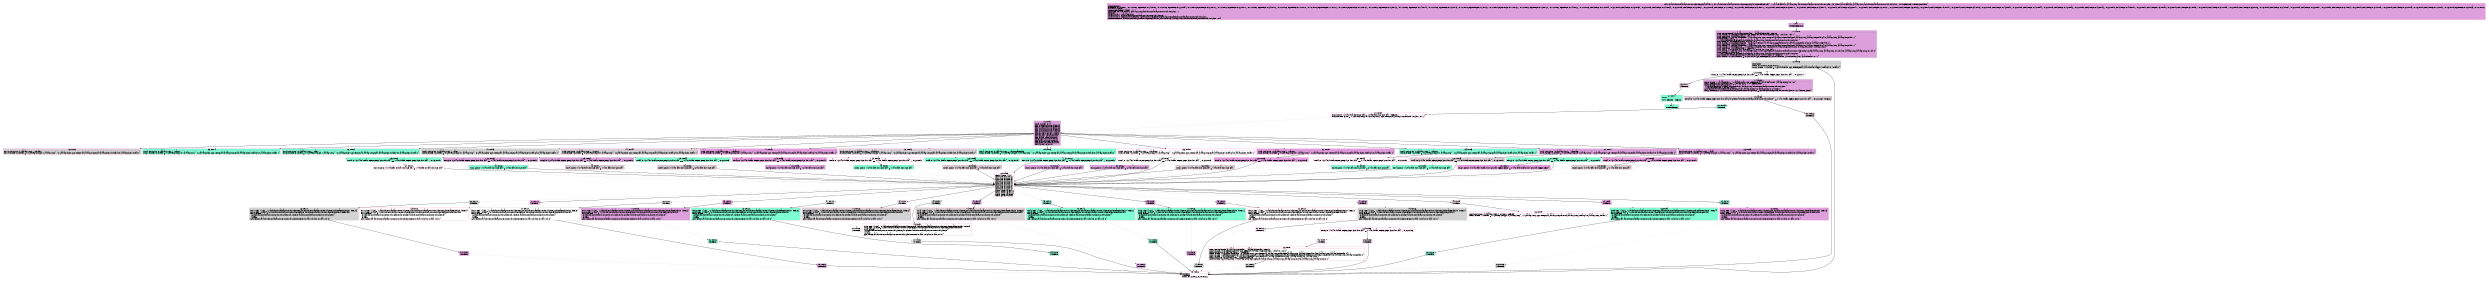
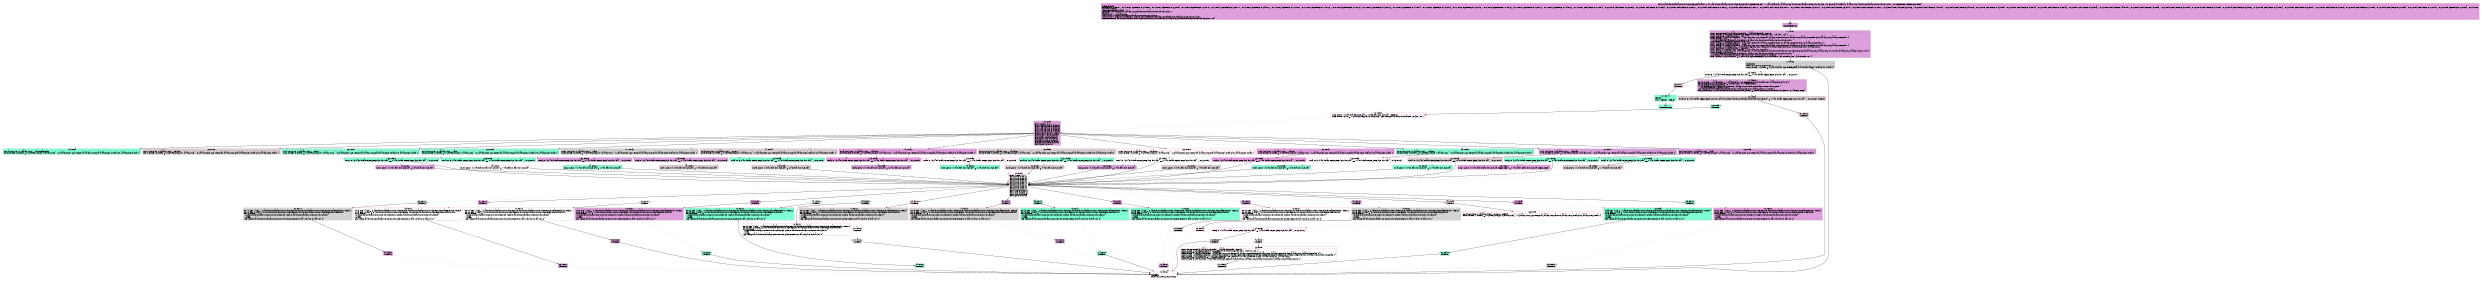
(863, 141) -> (922, 141)
(1650, 160) -> (1648, 160)
none -> (1141, 177)
none -> (563, 266)
